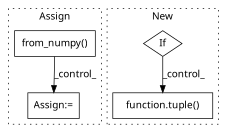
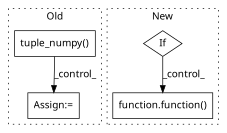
(55, 17) -> (55, 17)
(55, 44) -> (55, 44)
(163, 106) -> (163, 106)
